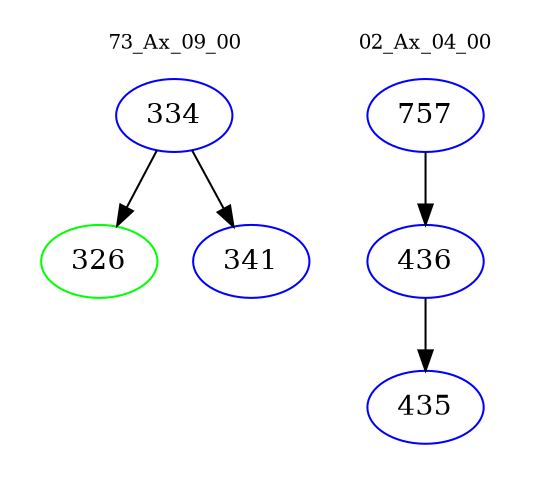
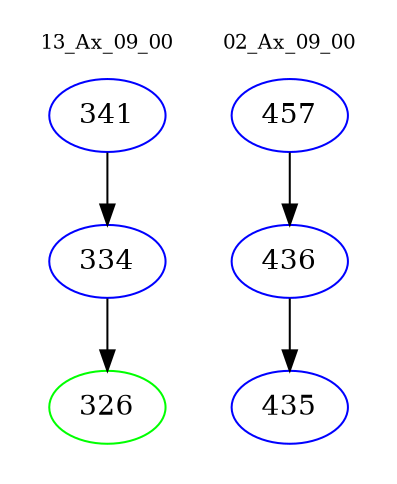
(175, 44) -> (107, 44)
(426, 44) -> (290, 44)
(426, 116) -> (290, 116)
(208, 179) -> (107, 179)
